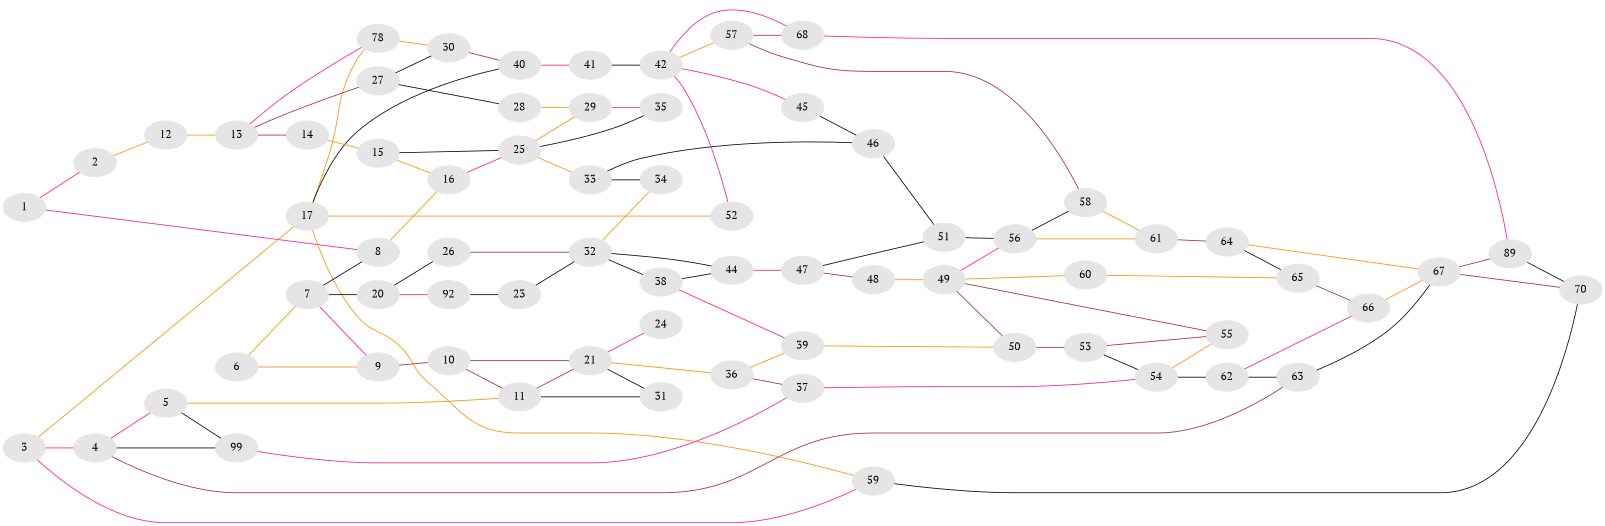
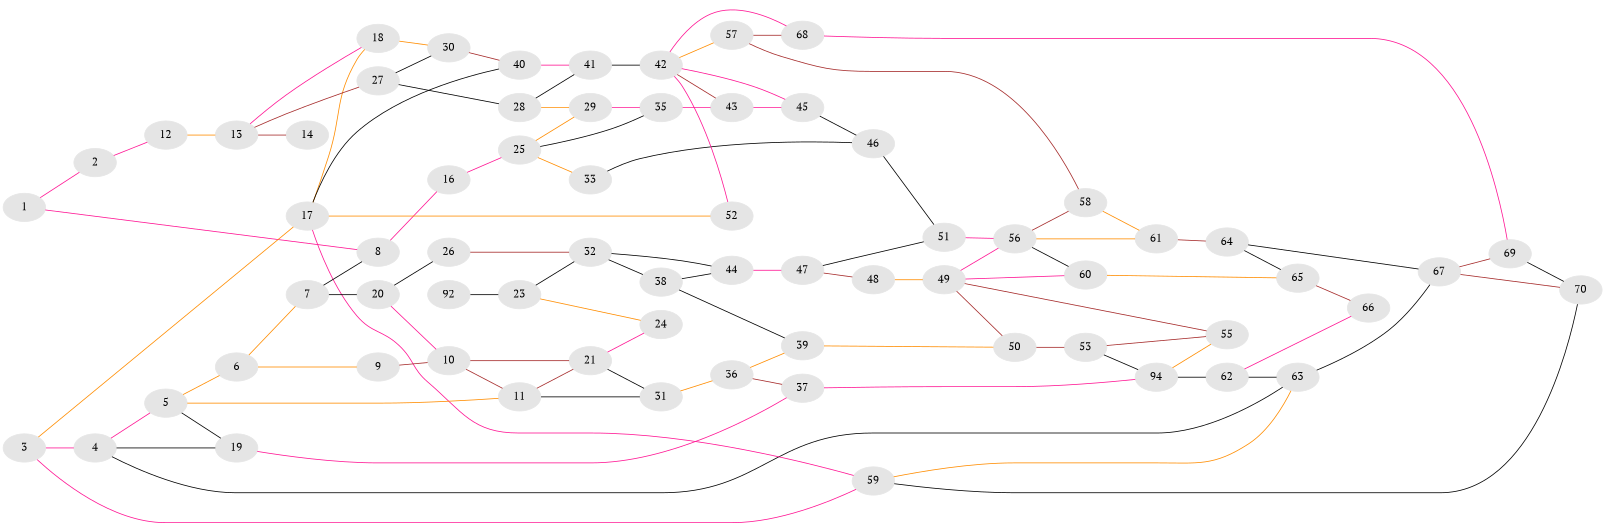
(378, 38) -> (378, 38)
none -> (555, 86)
none -> (732, 108)
(131, 149) -> (131, 149)
(378, 153) -> none
(661, 180) -> none
(409, 221) -> (409, 221)
(1050, 221) -> (1050, 221)
(980, 238) -> (980, 238)
(1510, 254) -> (1510, 254)
none -> (1050, 257)
(1333, 257) -> (1333, 257)
(1015, 277) -> (1015, 277)
(1404, 290) -> none
(414, 295) -> (414, 328)
none -> (590, 310)
(732, 314) -> (732, 314)
(343, 331) -> none
(661, 368) -> (696, 386)
(1156, 377) -> (1156, 377)
none -> (201, 385)
(536, 433) -> (536, 433)
(237, 448) -> (237, 448)
none -> (1107, 463)
(704, 488) -> (704, 488)
